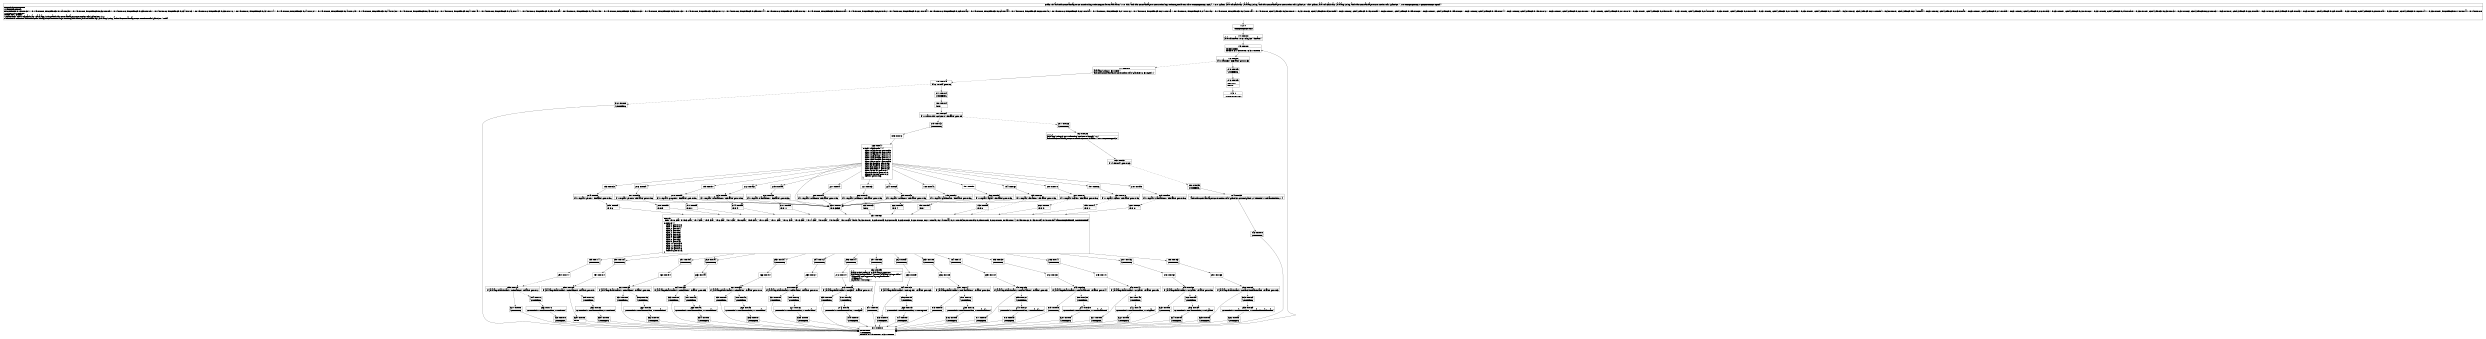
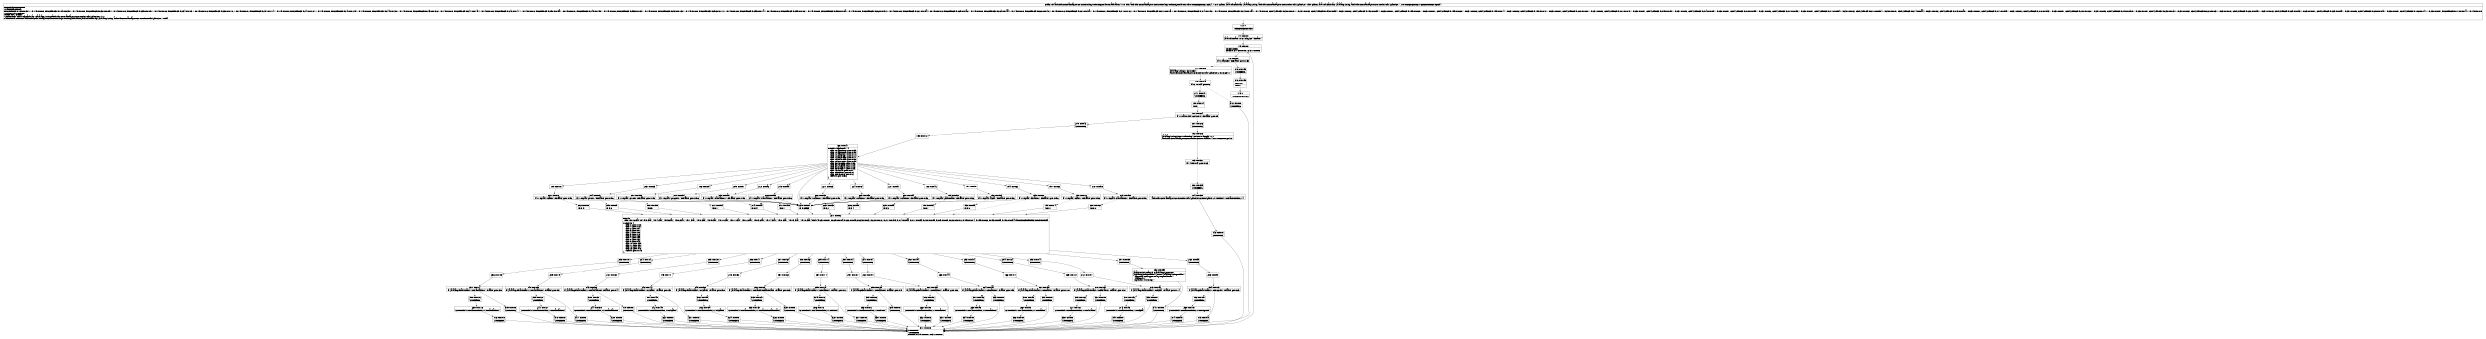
none -> (888, 207)
(1165, 309) -> none
(577, 321) -> (895, 311)
